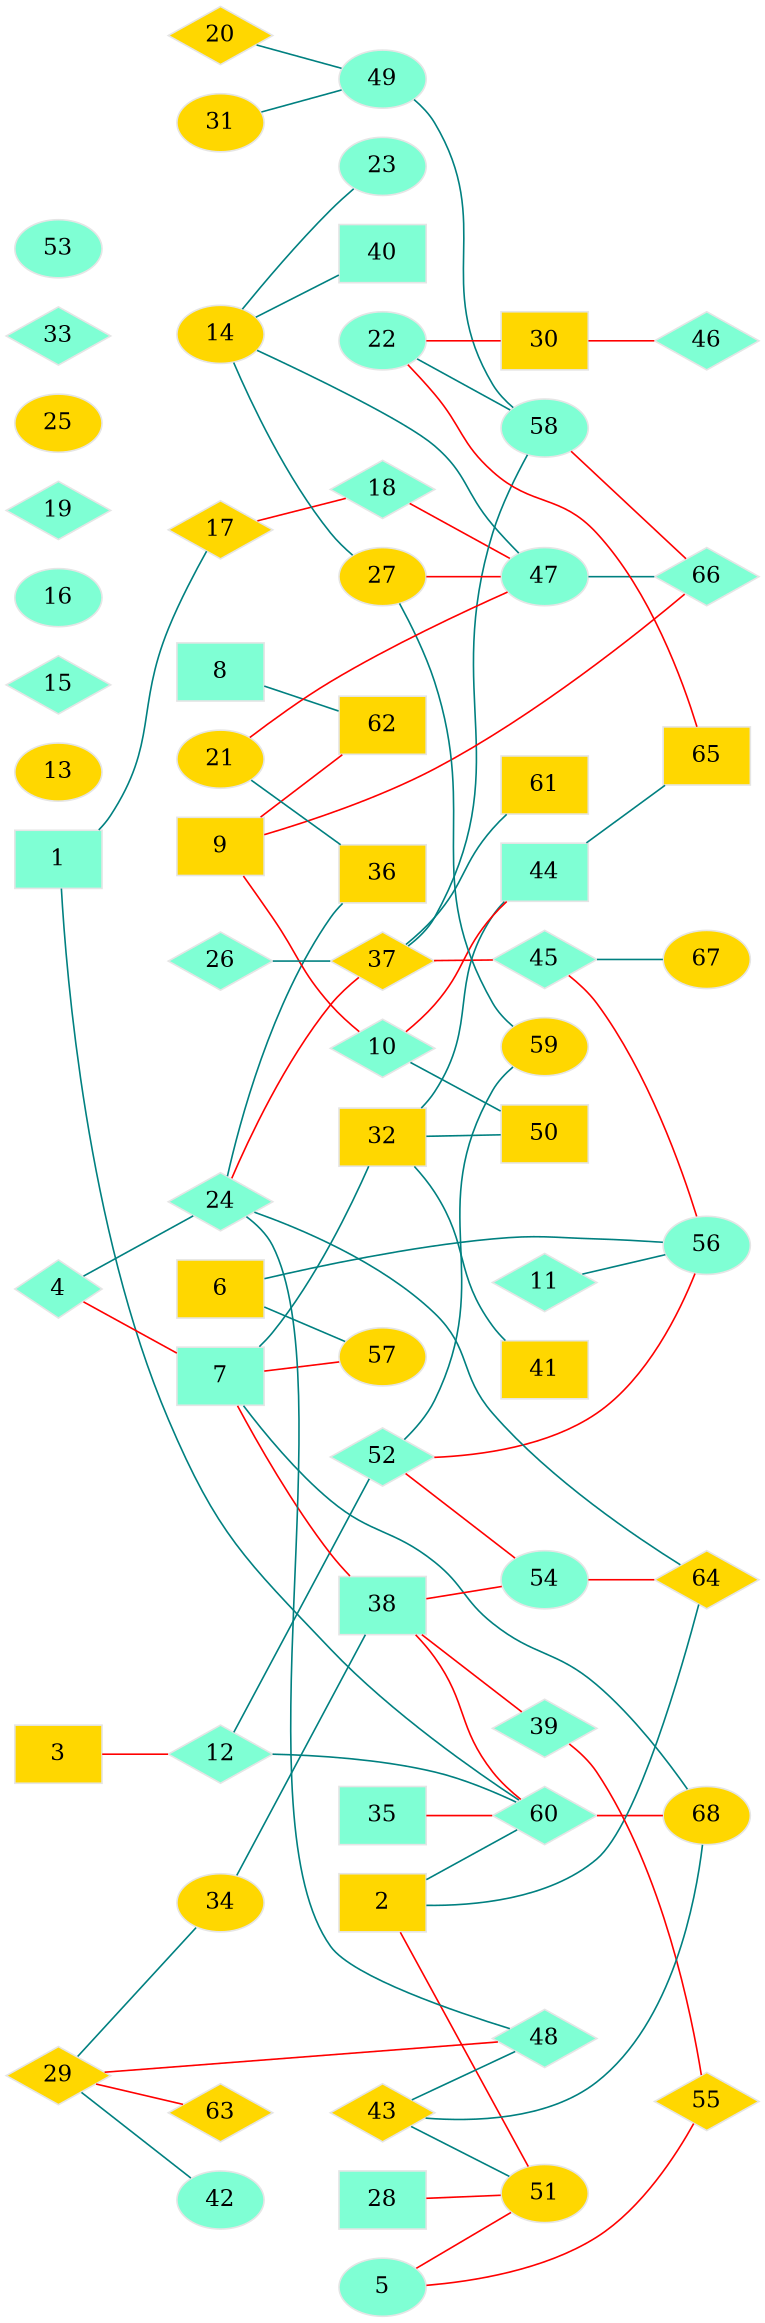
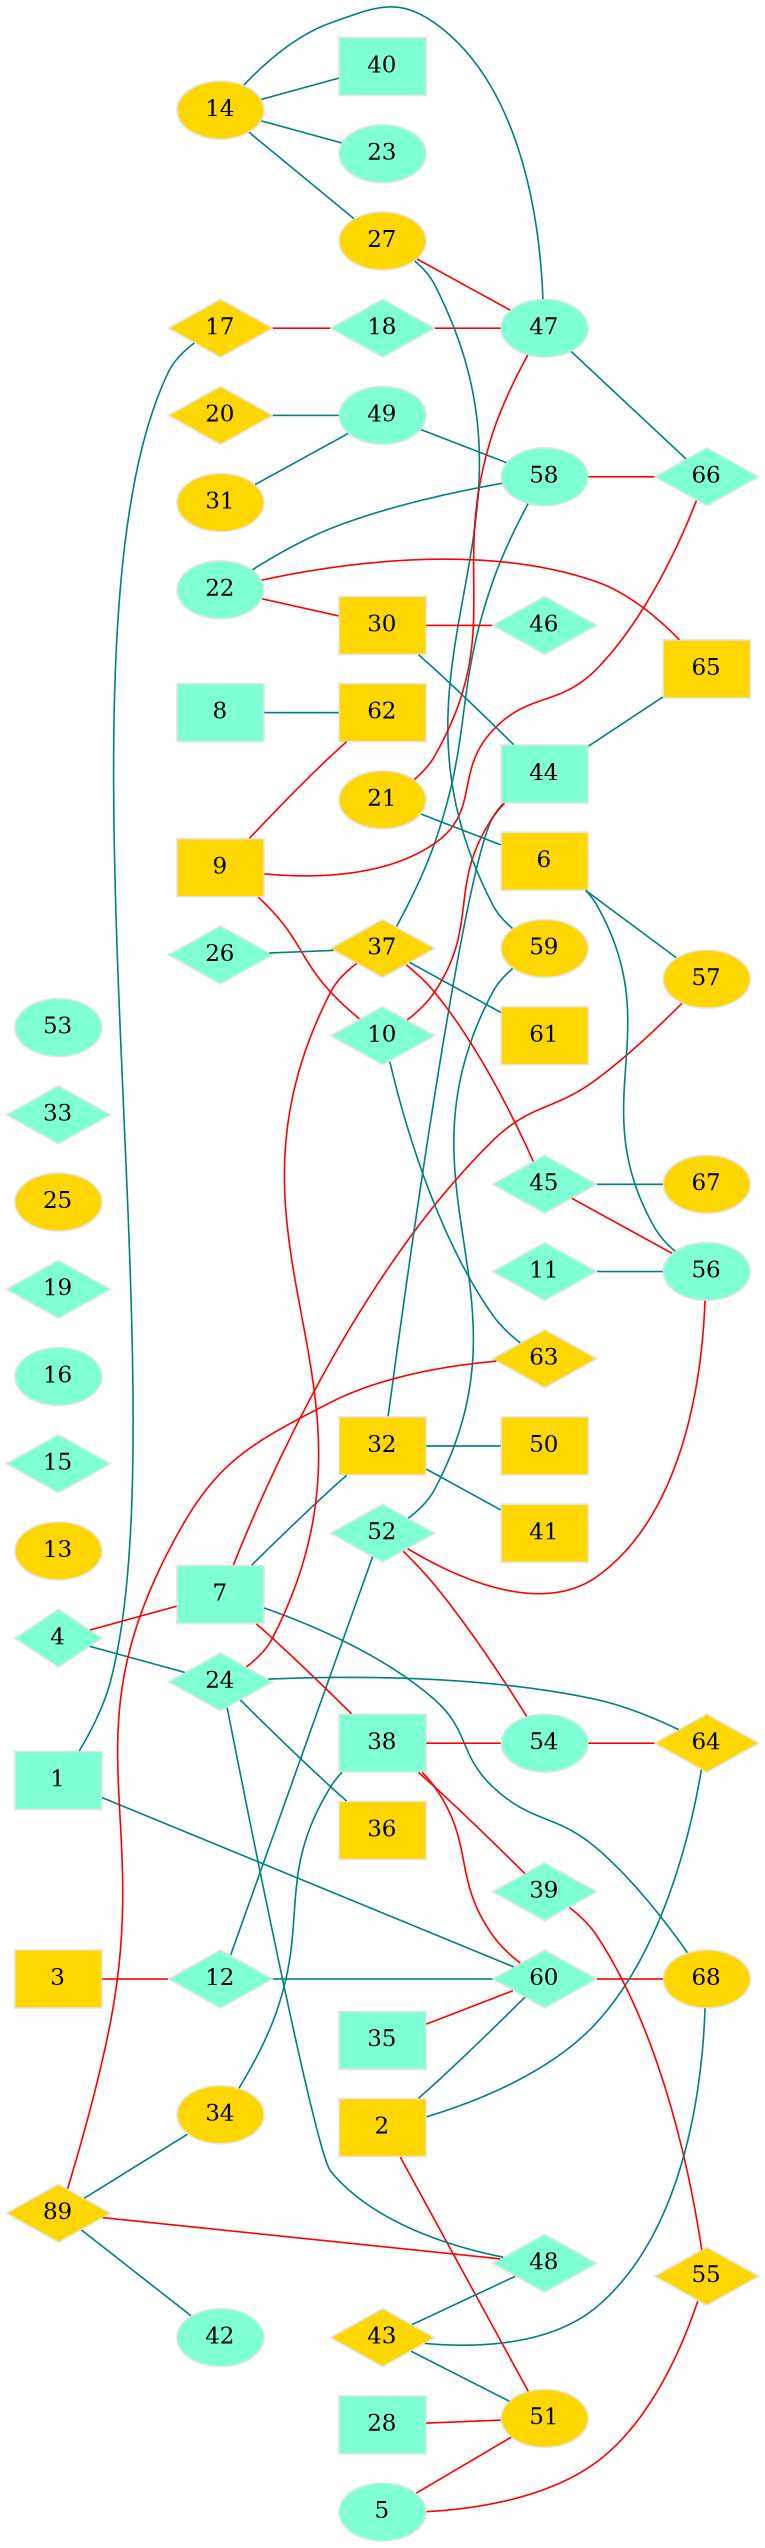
none -> (476, 708)
(296, 812) -> (461, 830)
(456, 1087) -> (440, 1218)
(58, 2076) -> (58, 2213)
